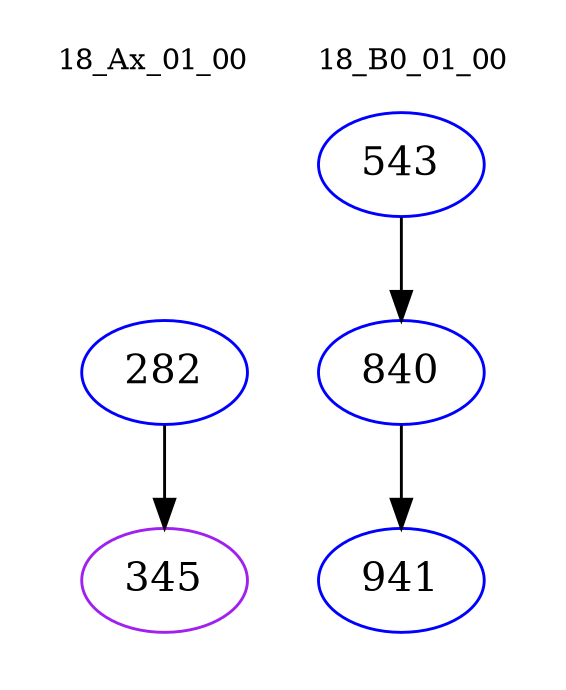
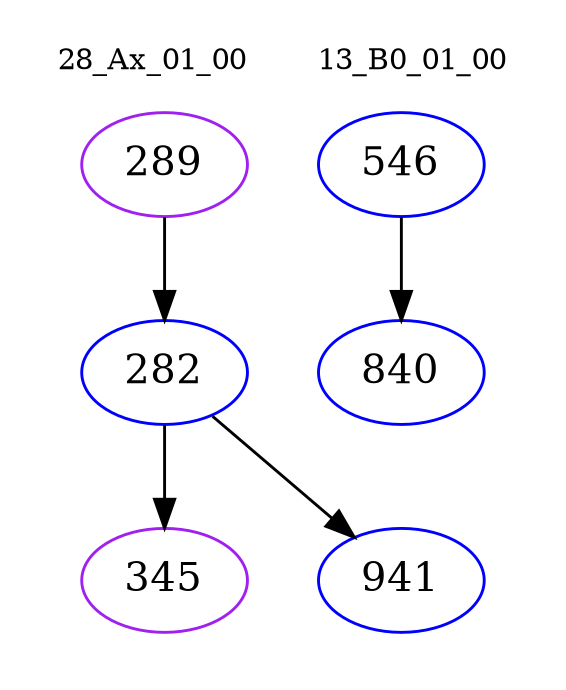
(153, 62) -> (153, 62)
(413, 62) -> (413, 62)
none -> (165, 165)
(401, 165) -> (401, 165)
(401, 462) -> (251, 449)
